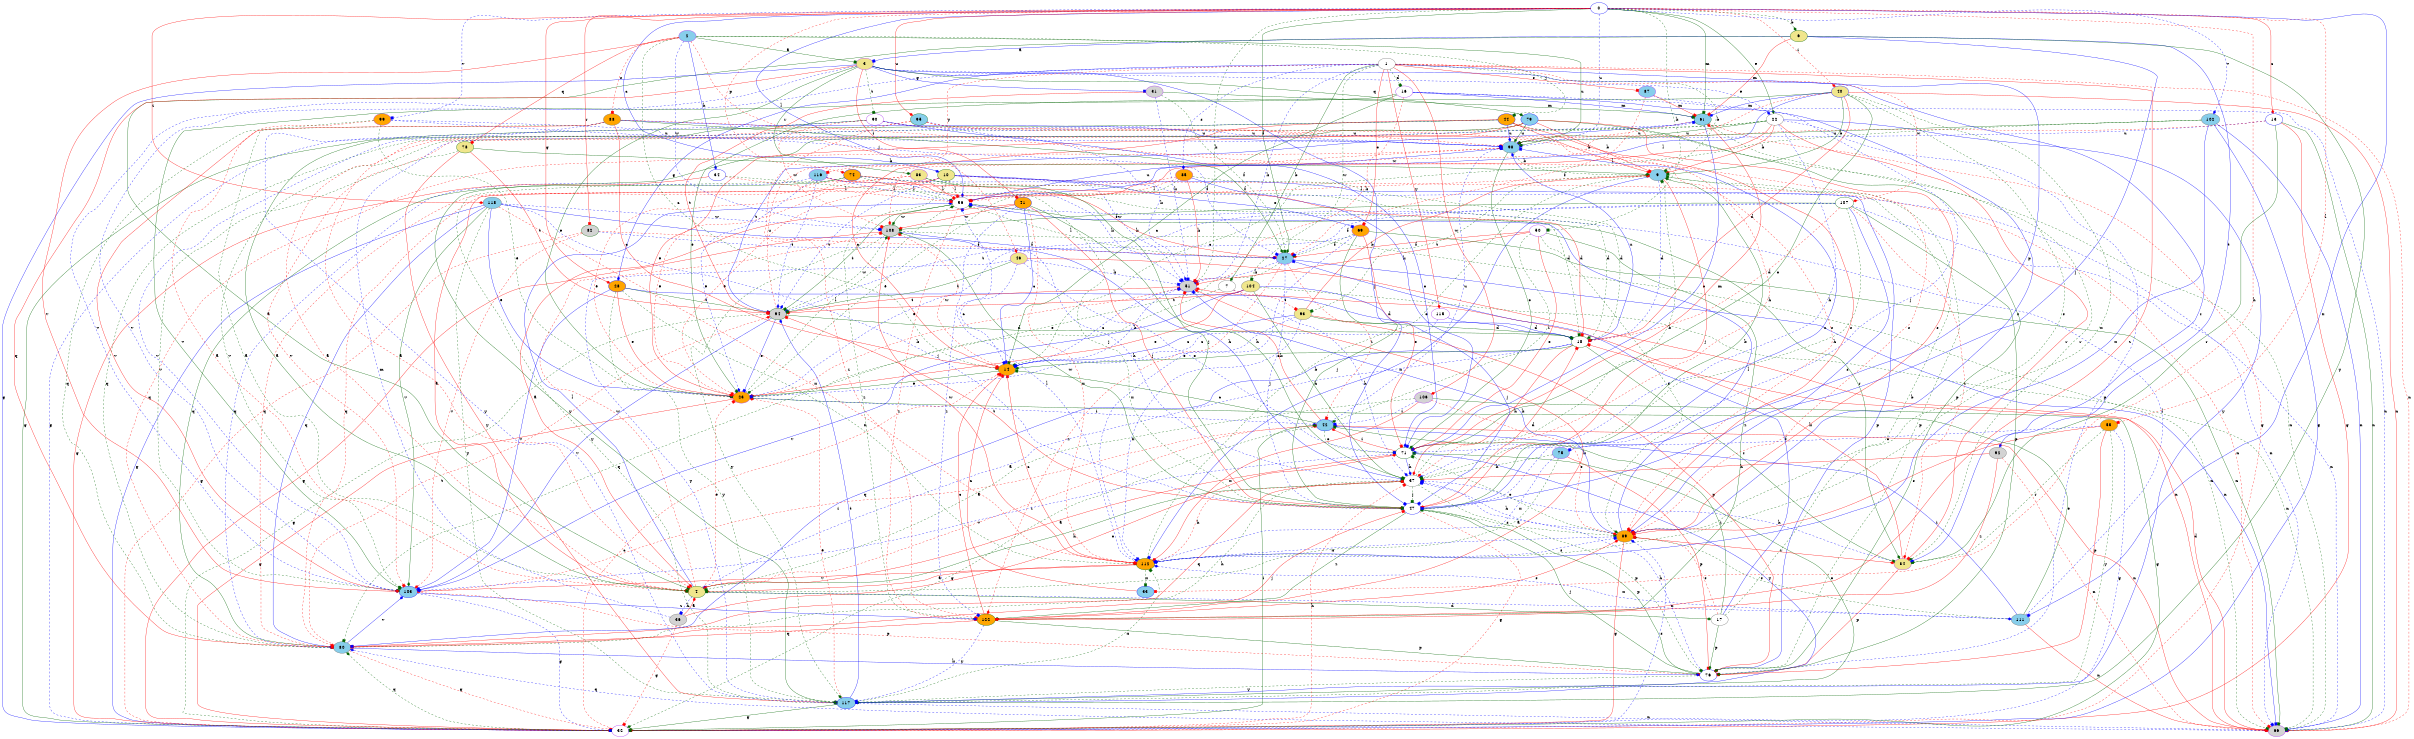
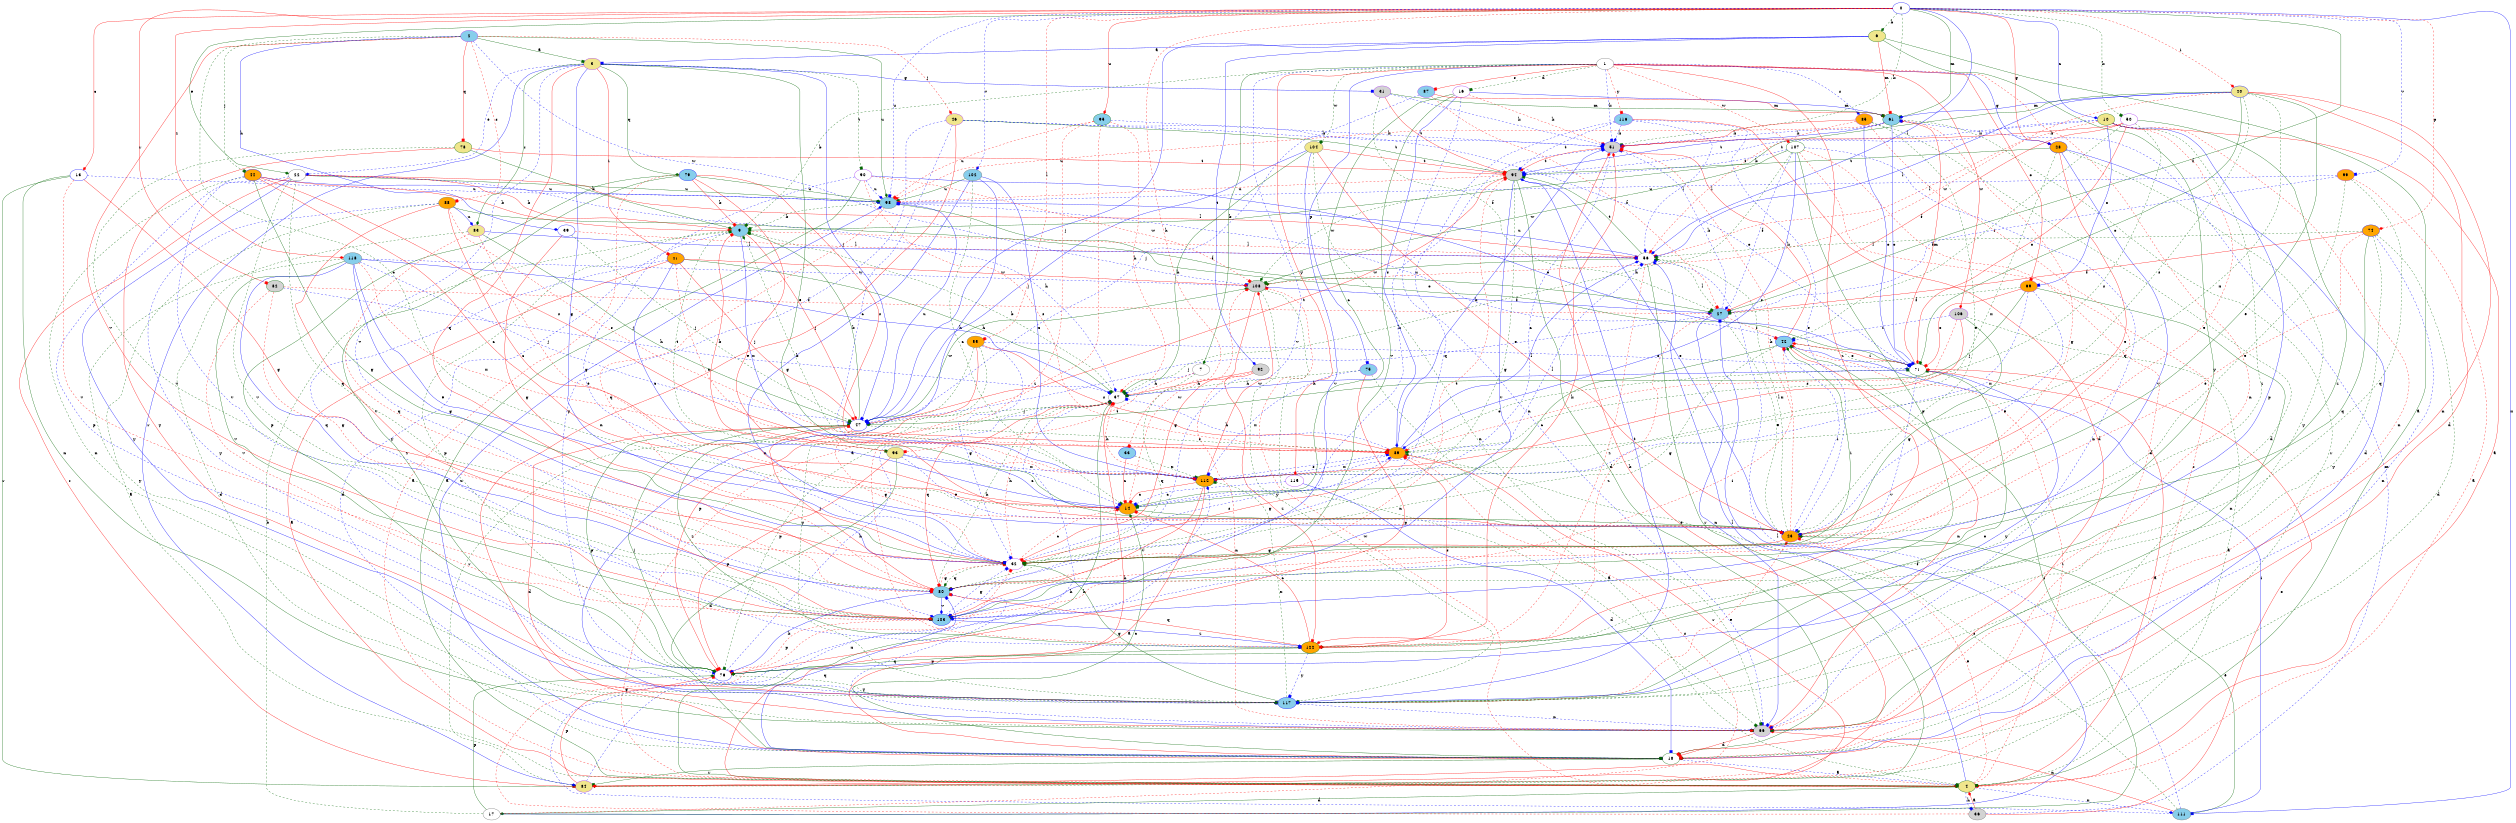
(840, 125) -> (463, 214)
none -> (1761, 134)
(717, 175) -> (566, 231)
(939, 189) -> (1059, 251)
(1319, 392) -> (1179, 265)
(1146, 576) -> (1164, 466)
